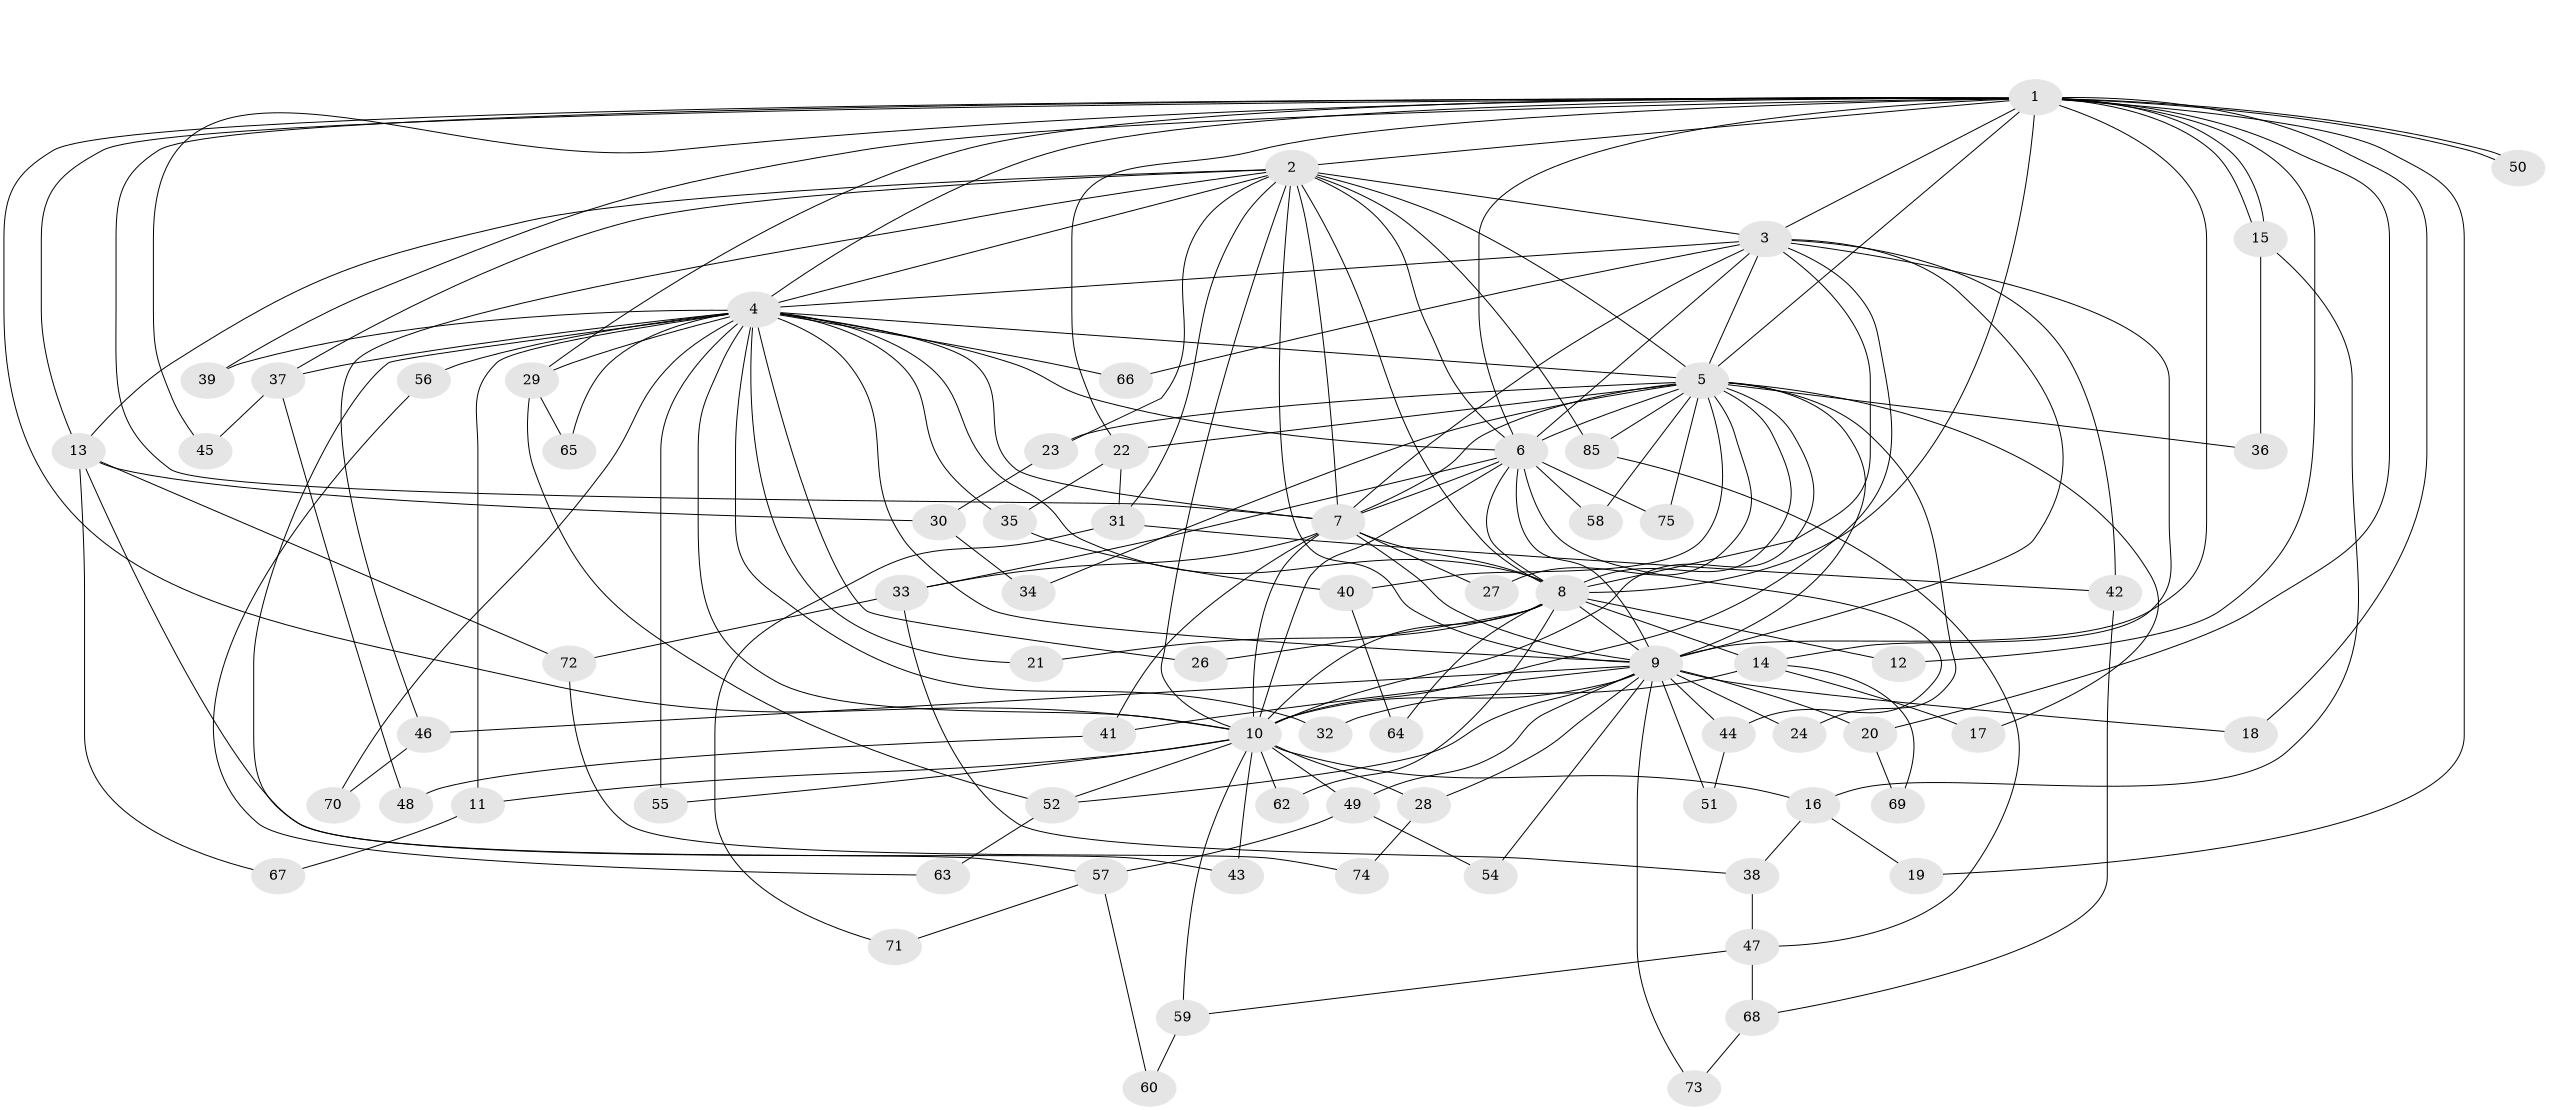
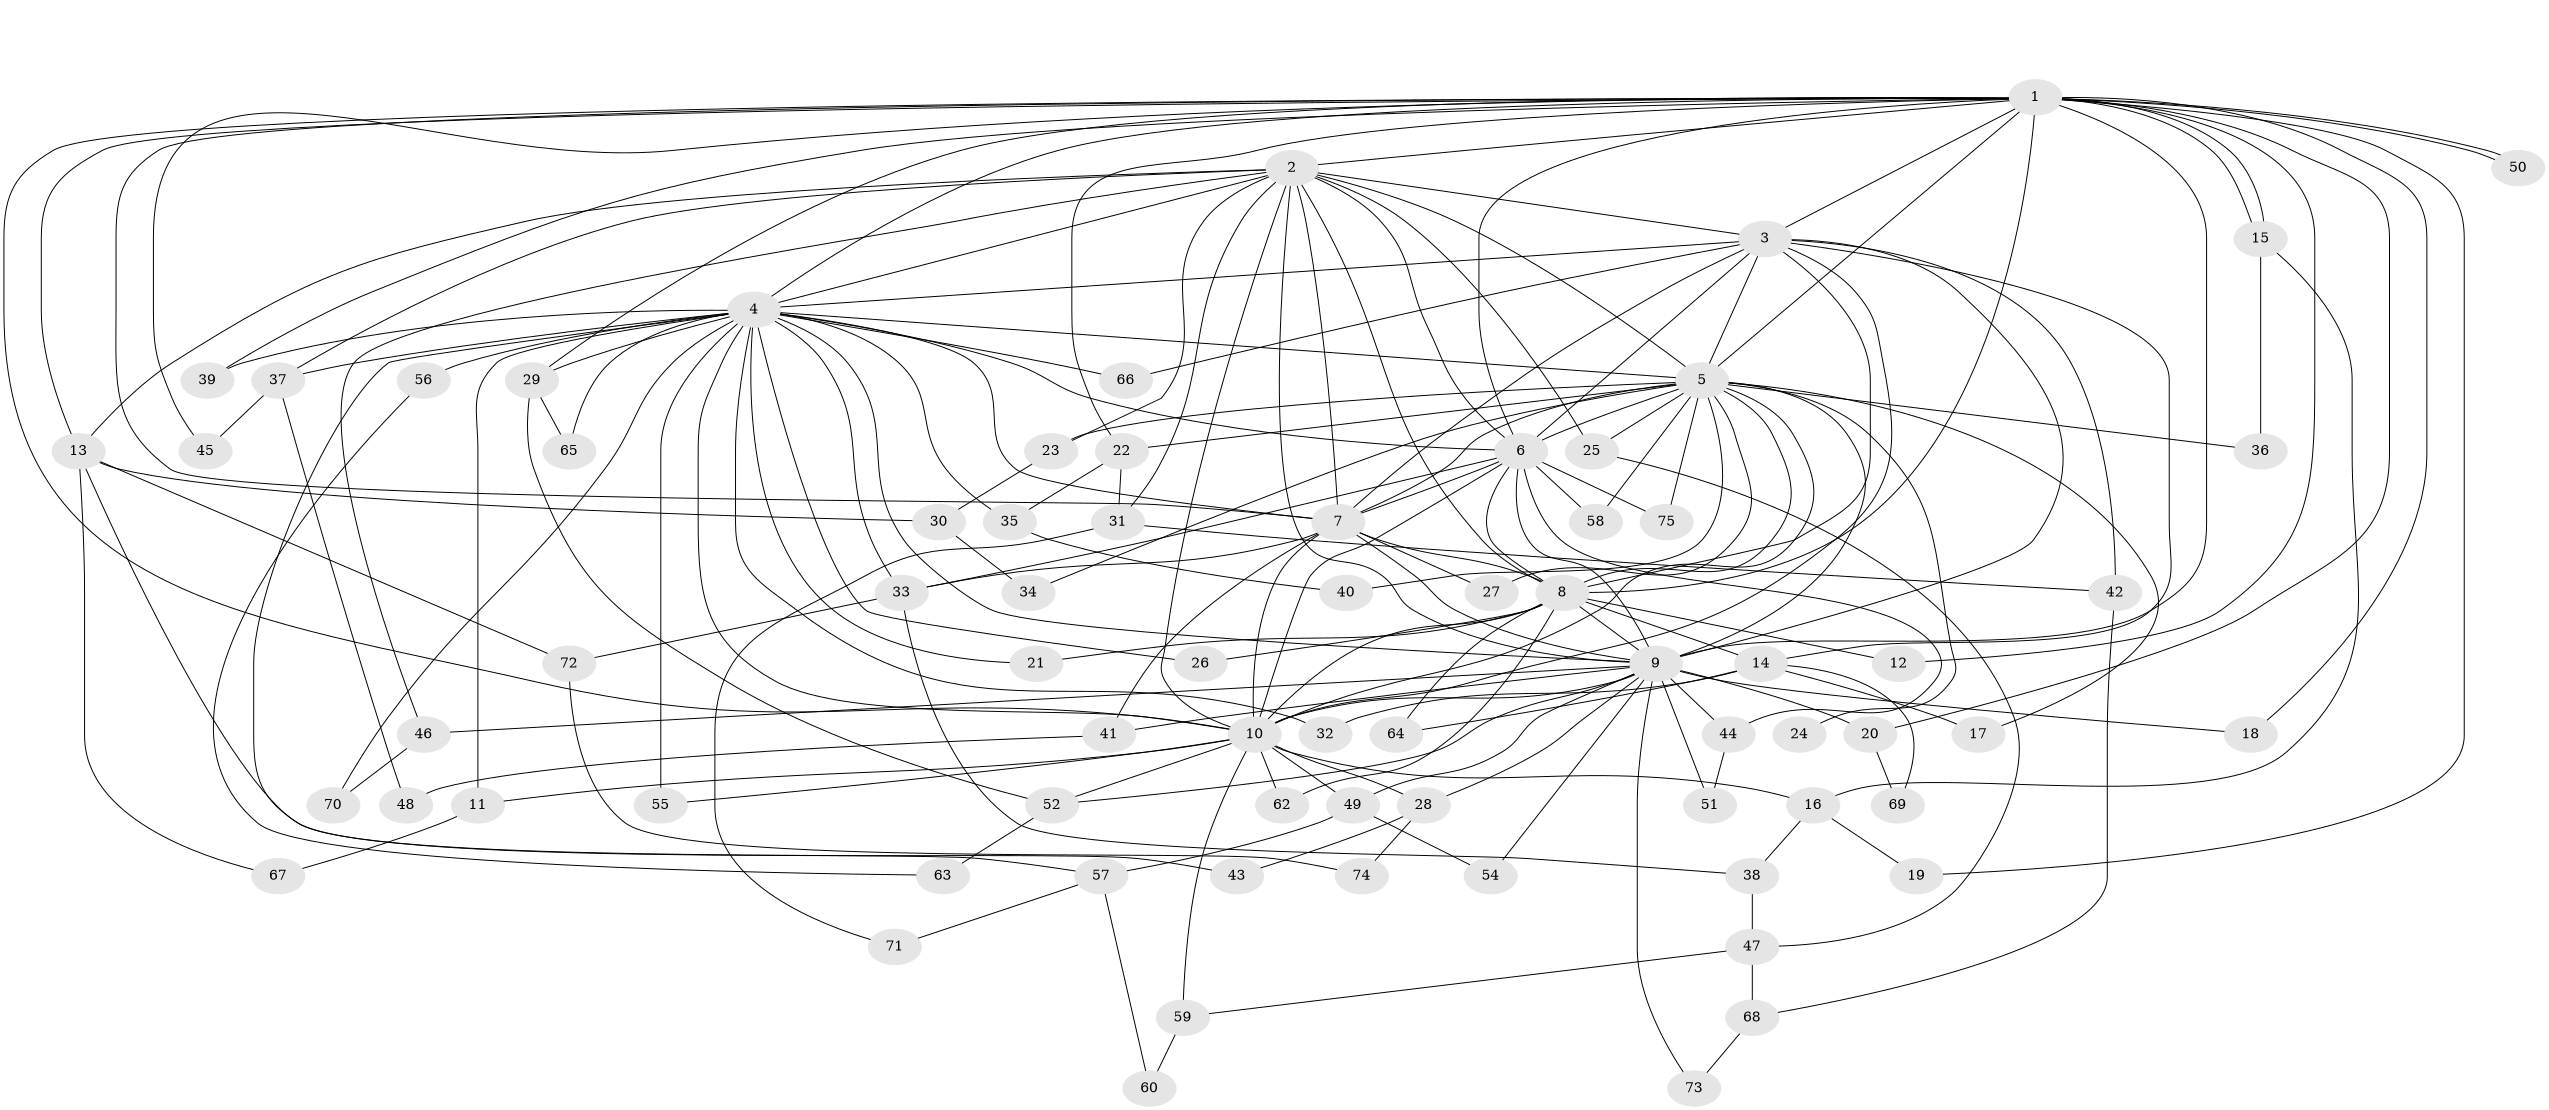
(1592, 451) -> (1592, 451)
(1095, 544) -> (852, 438)
(1371, 664) -> (1588, 701)
(1728, 699) -> none
(1245, 805) -> (1333, 844)
